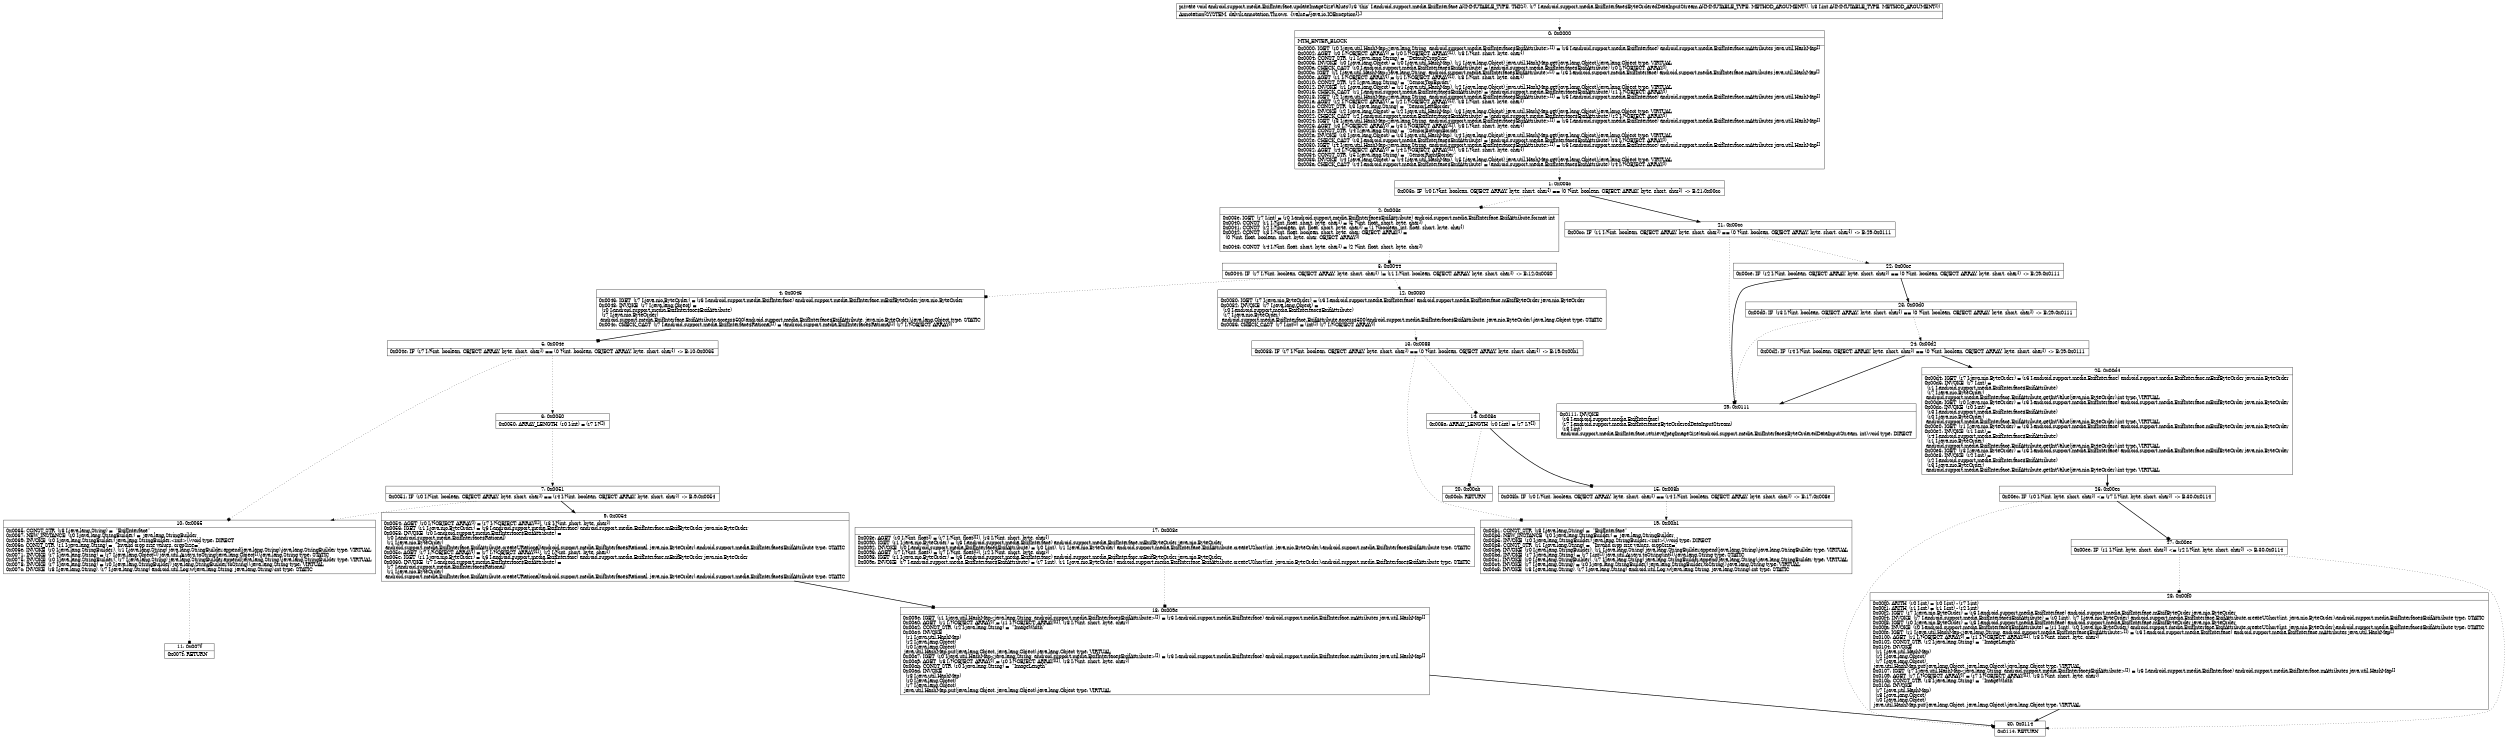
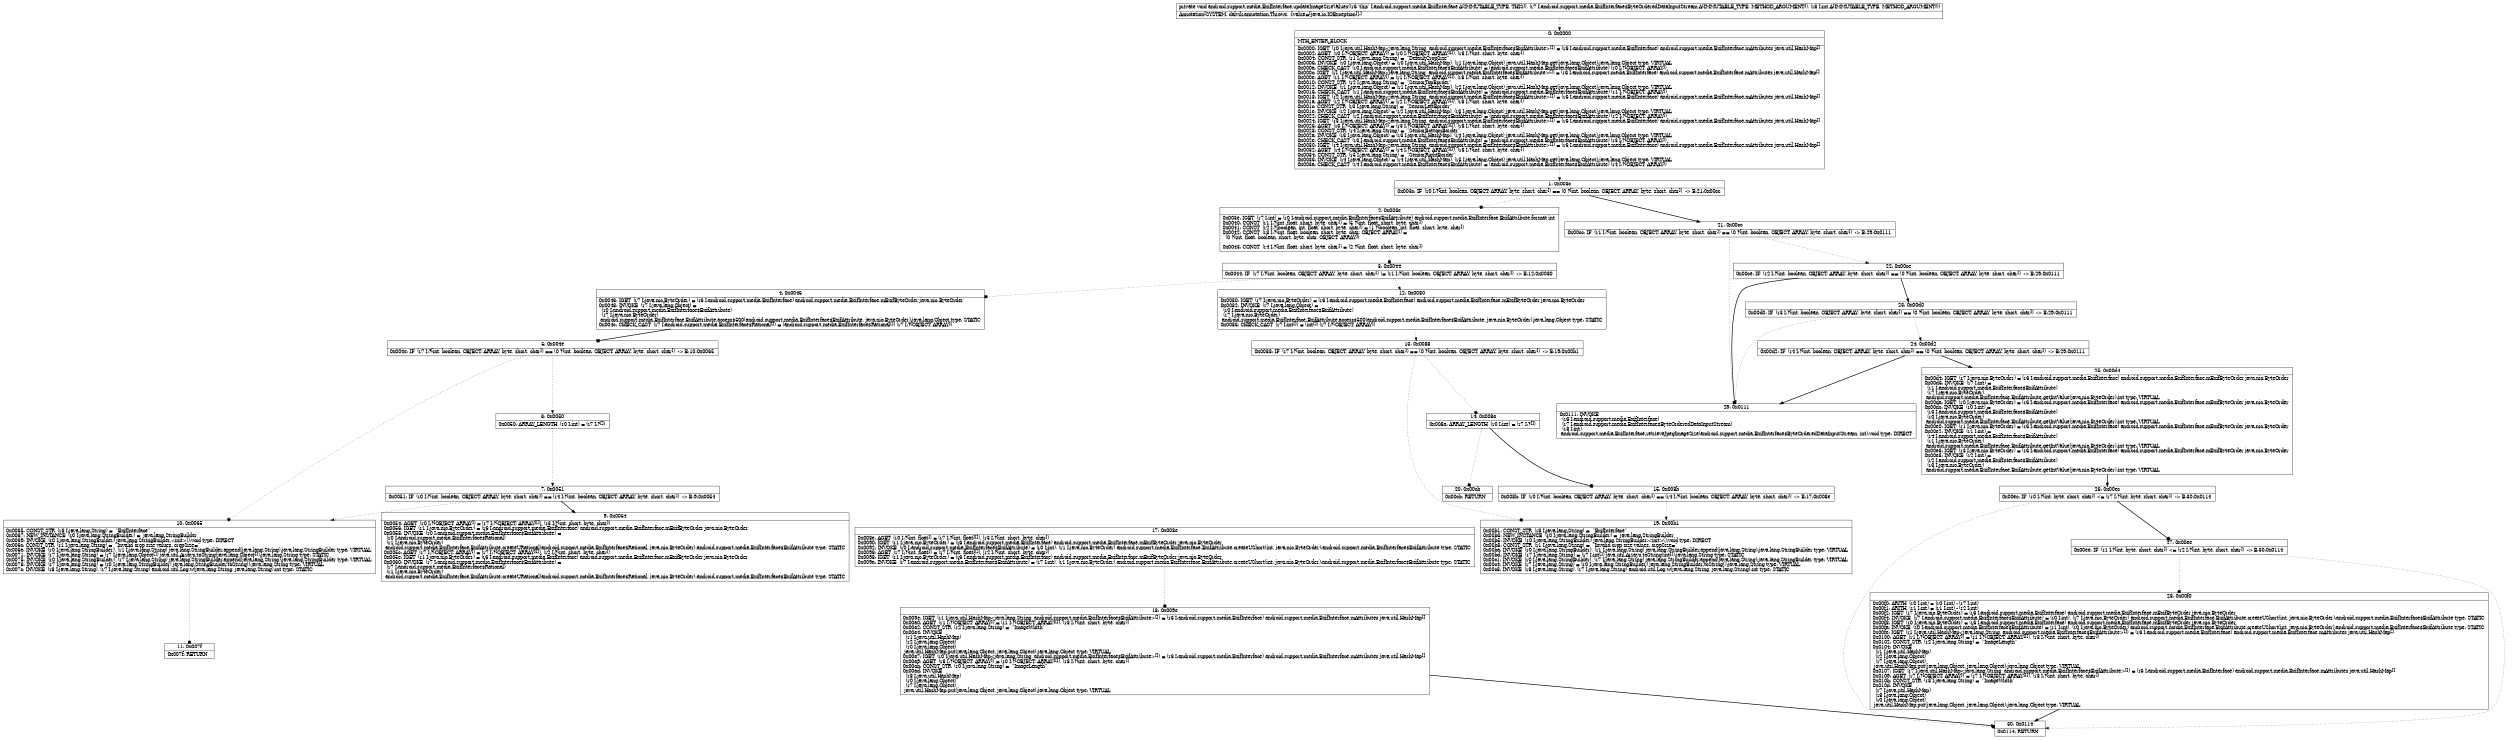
(863, 594) -> none
